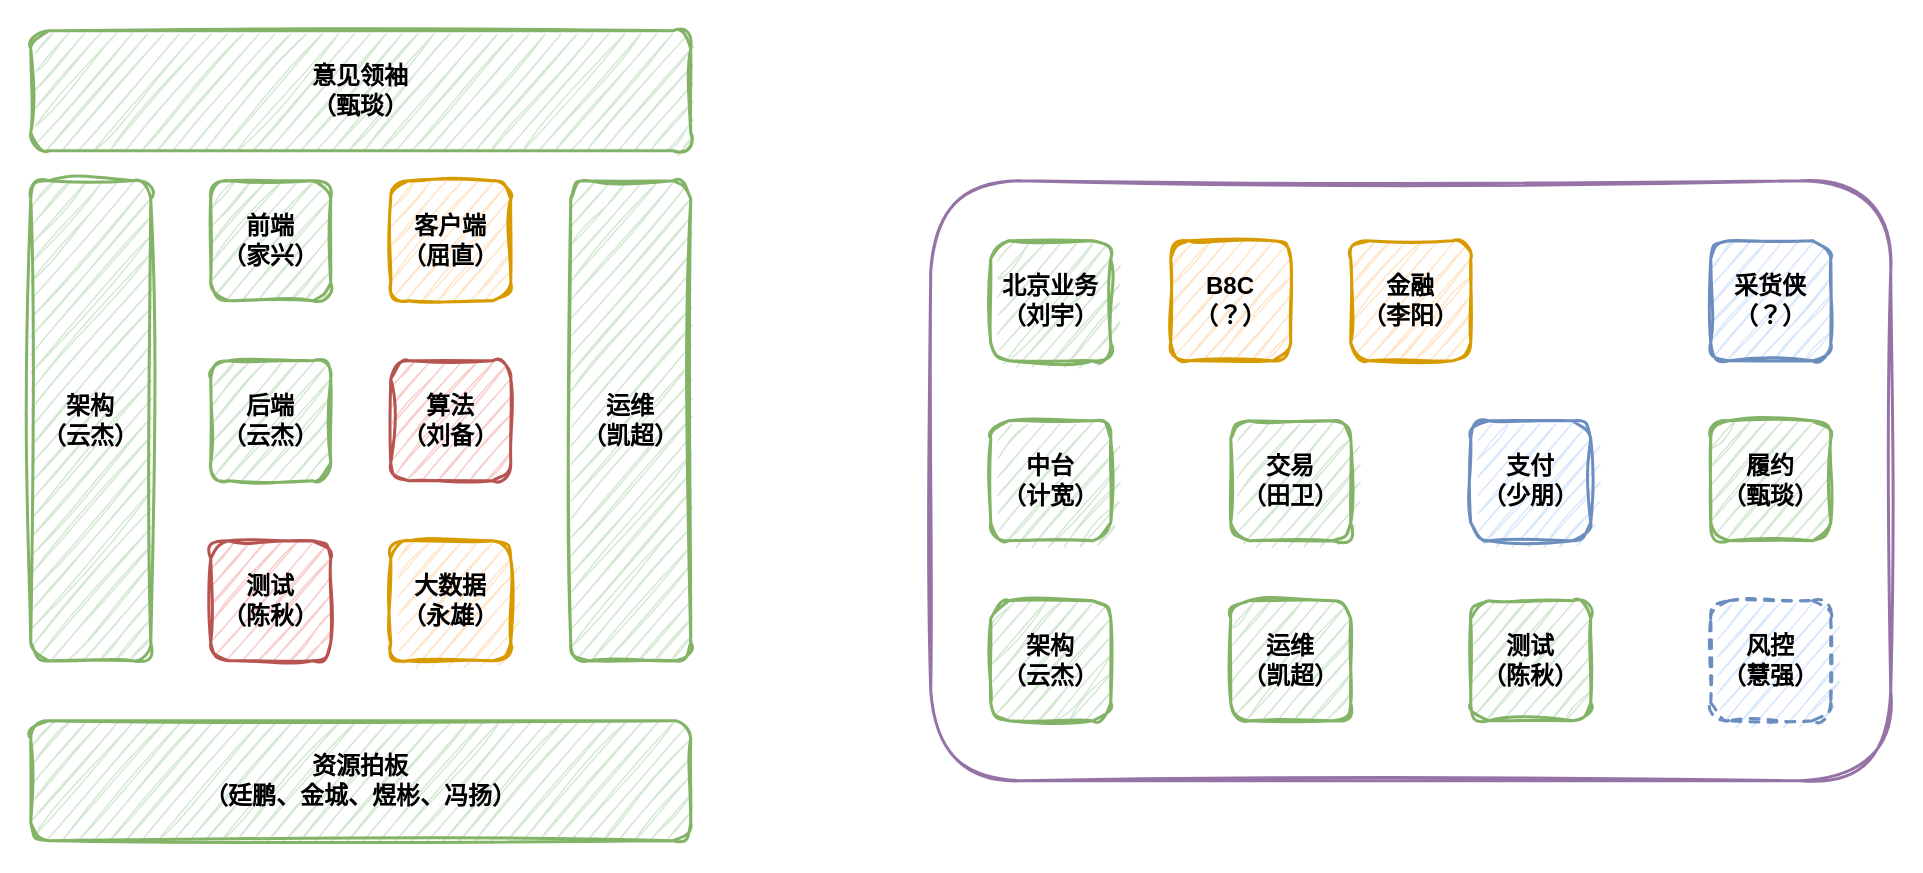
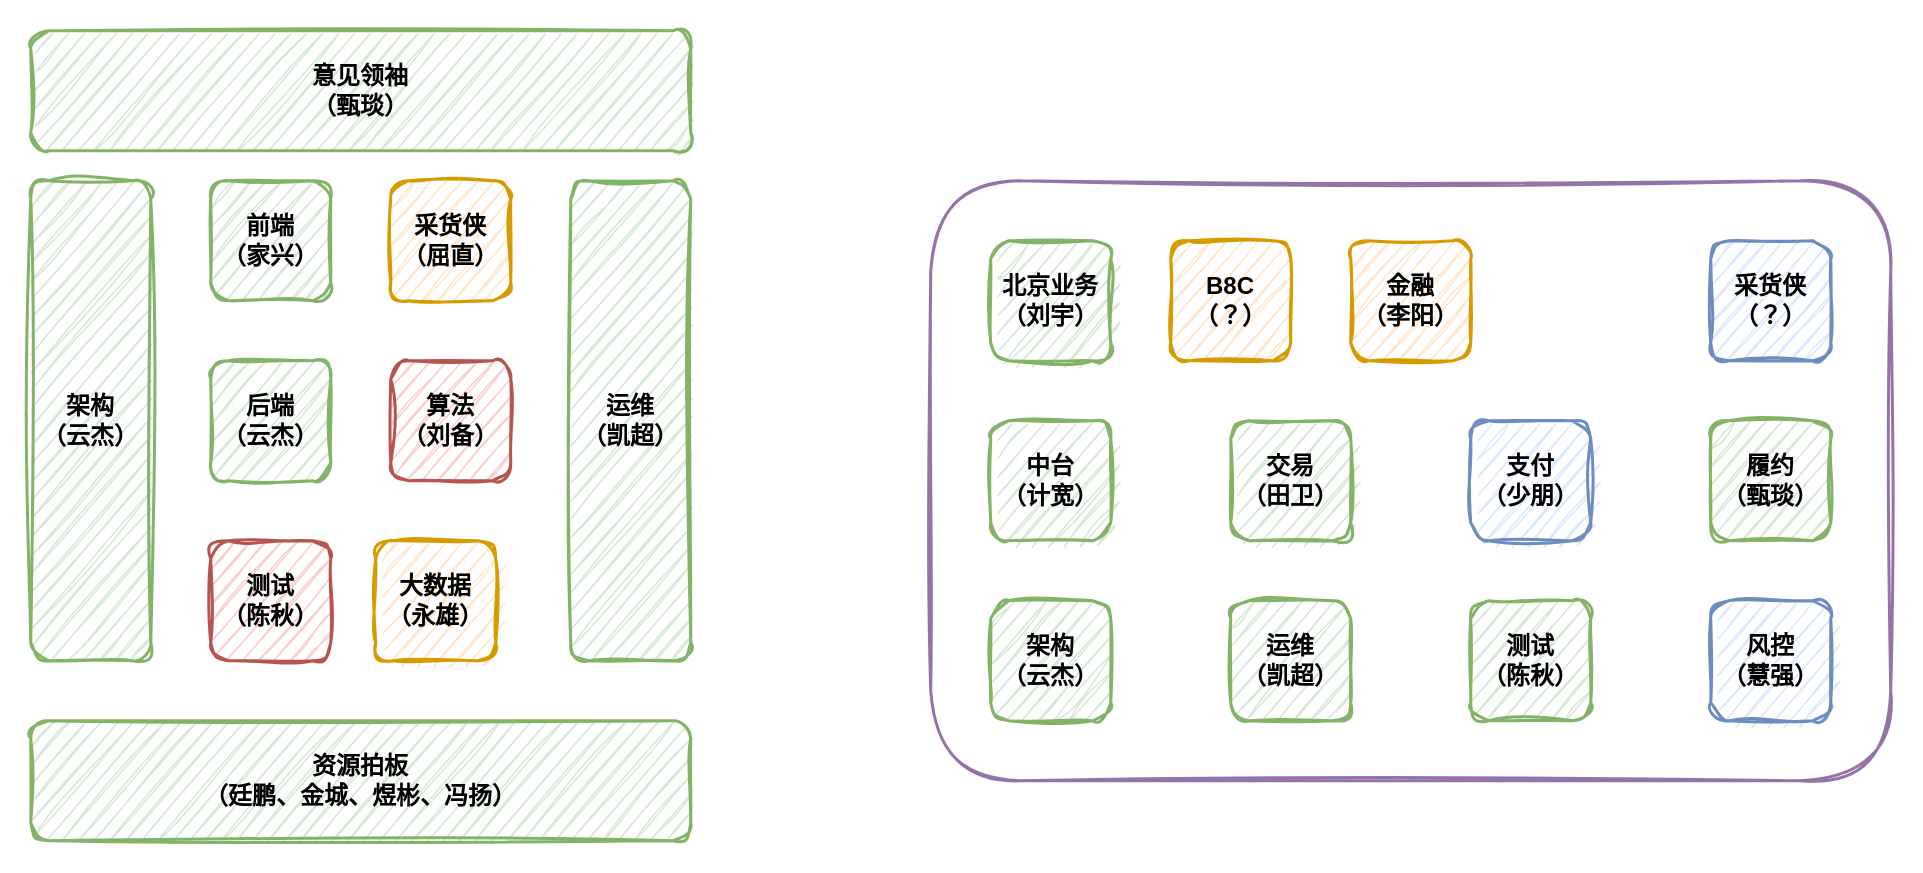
(451, 241) -> (451, 241)
(451, 601) -> (436, 601)
(1771, 661) -> (1771, 661)
